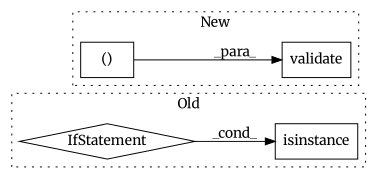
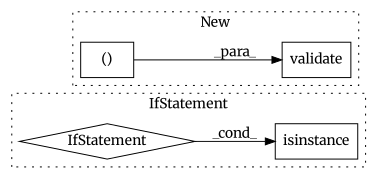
(189, 105) -> (189, 105)
